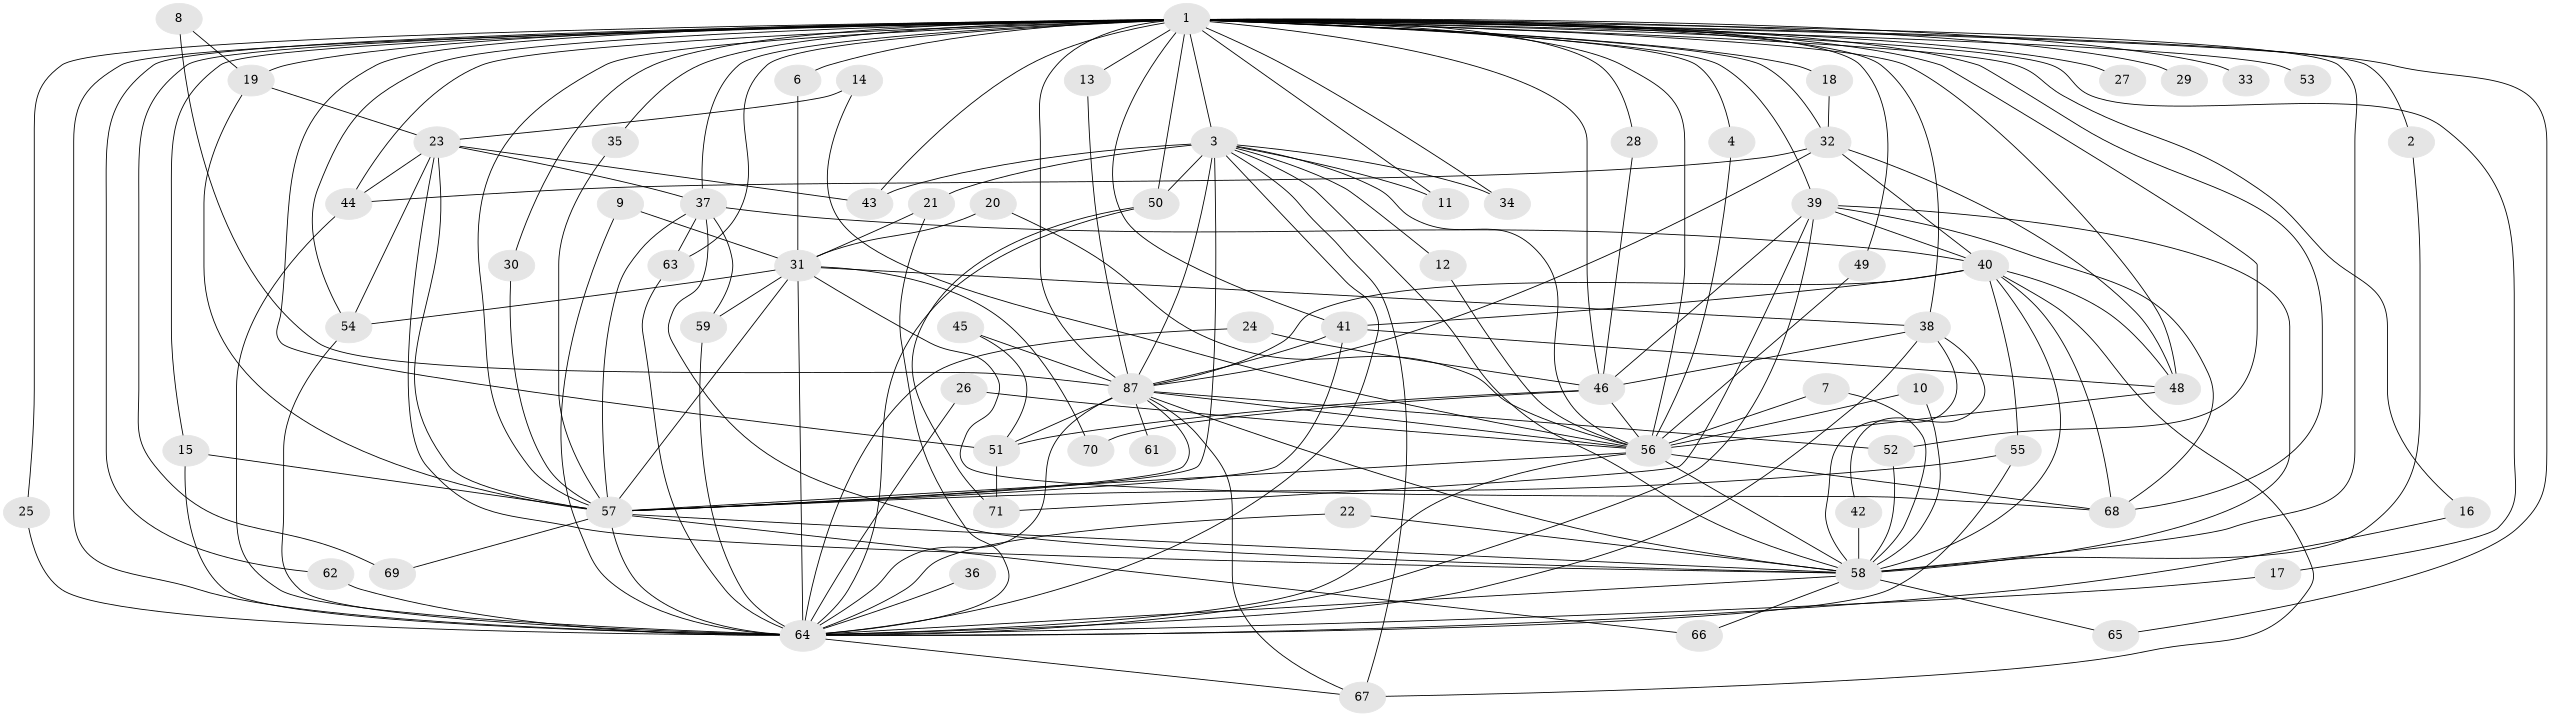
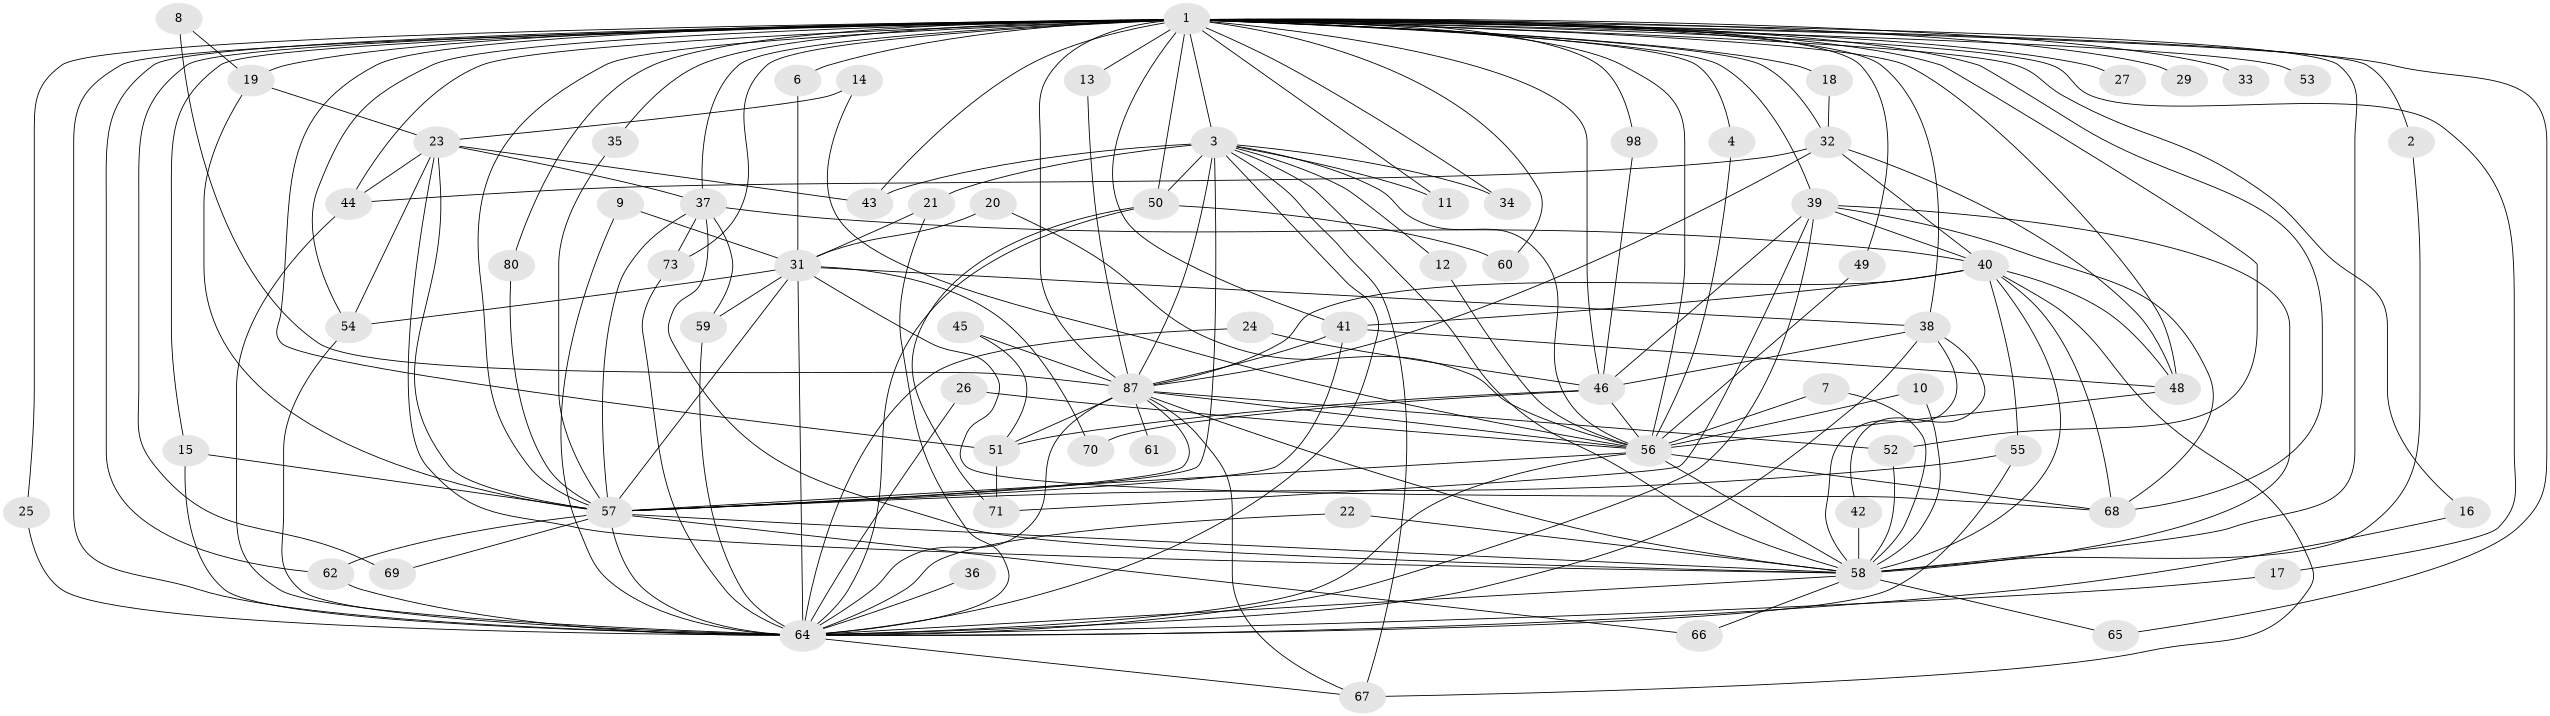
(1634, 142) -> (1634, 142)
(512, 266) -> (512, 266)
(671, 266) -> (671, 266)
none -> (1506, 266)
none -> (466, 533)
